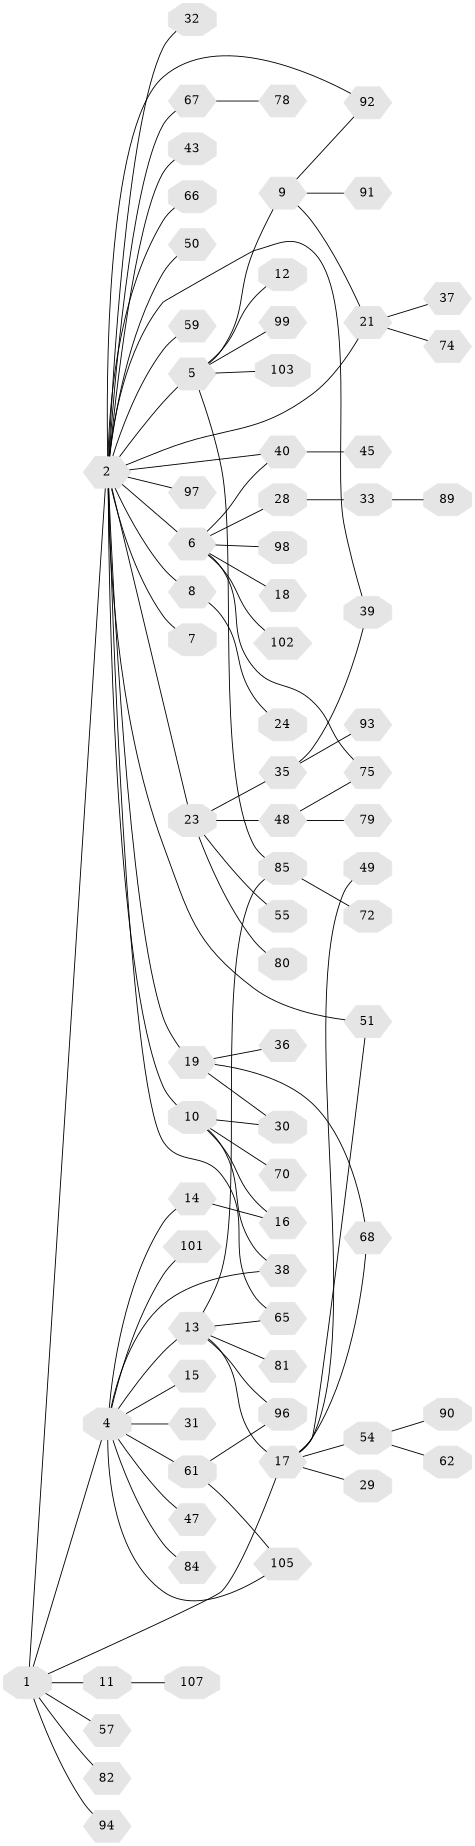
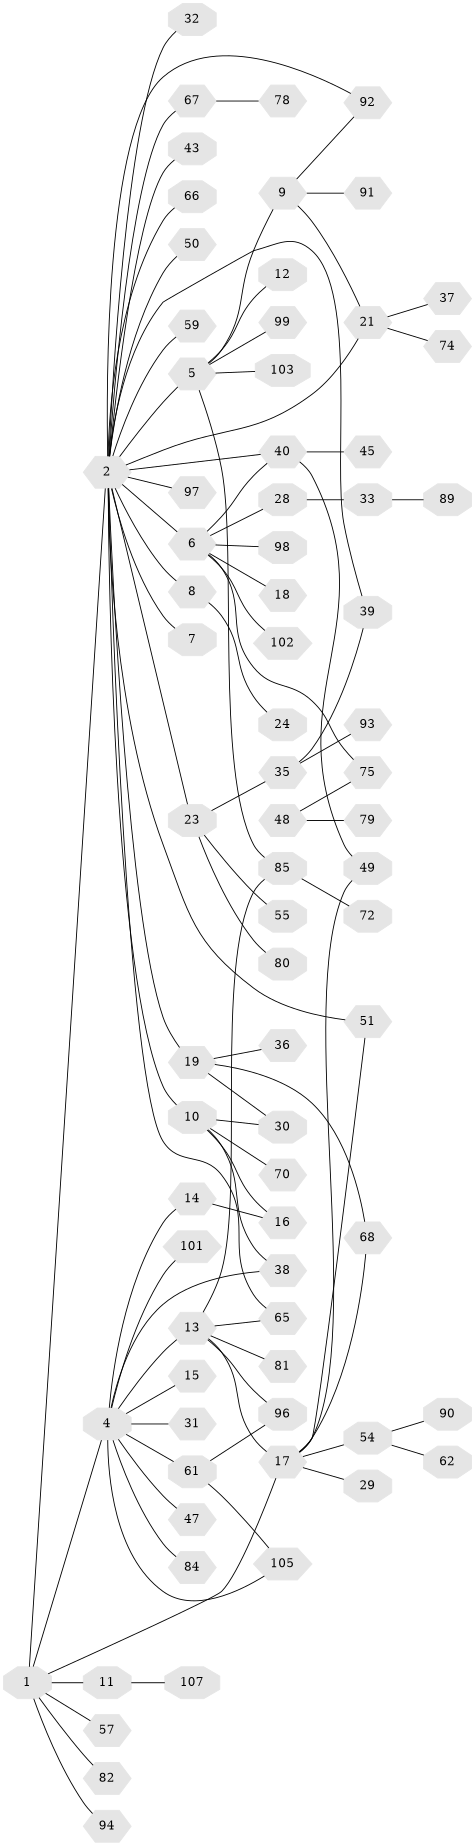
none -> (331, 657)
(237, 821) -> none
